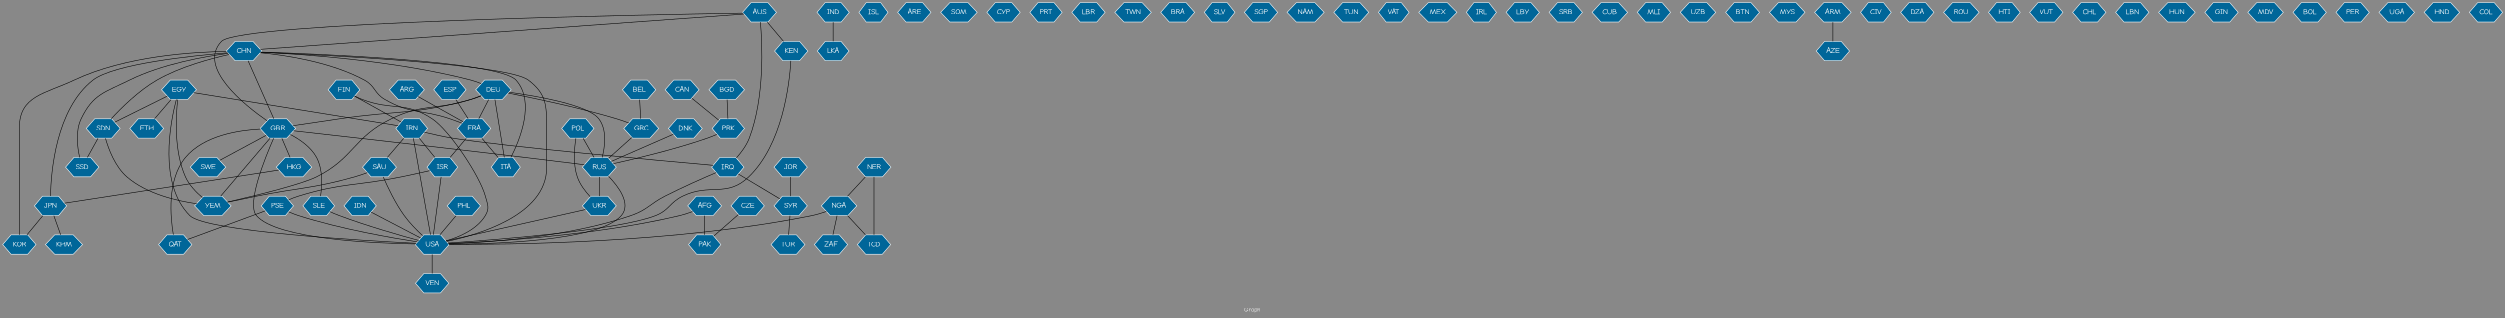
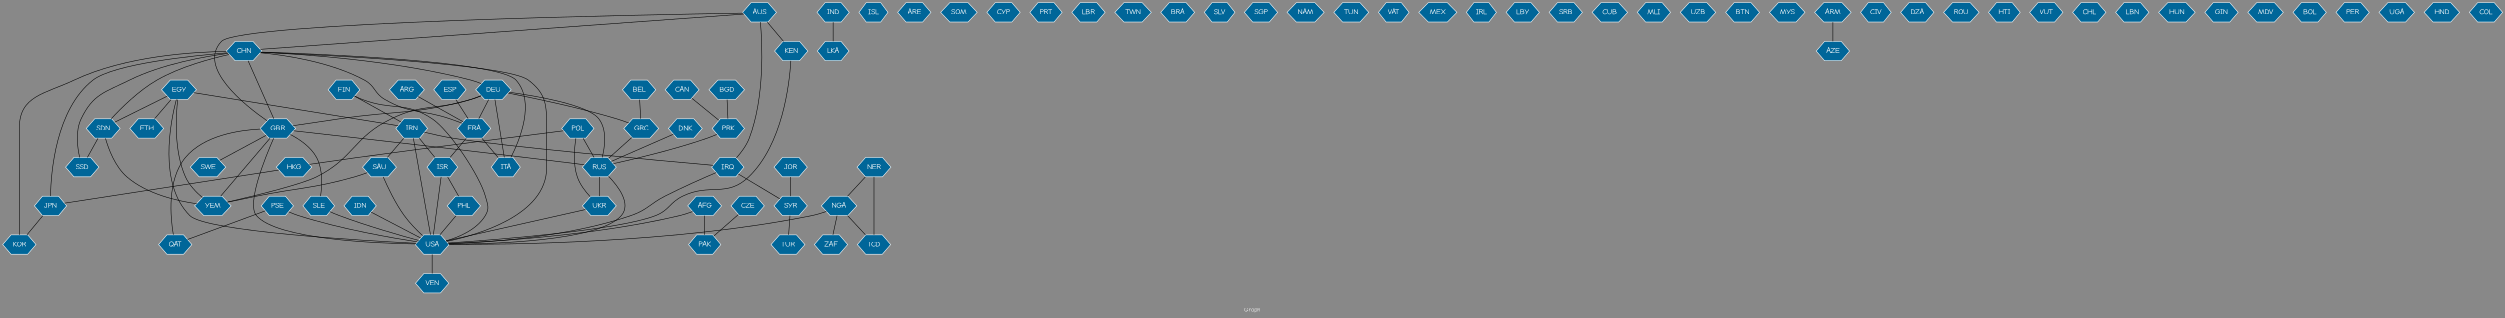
(286, 148) -> (411, 150)
(359, 184) -> (453, 187)
(64, 245) -> none
